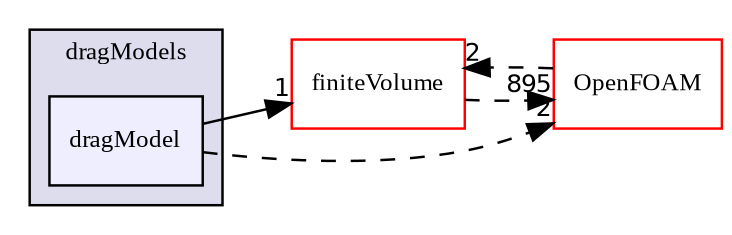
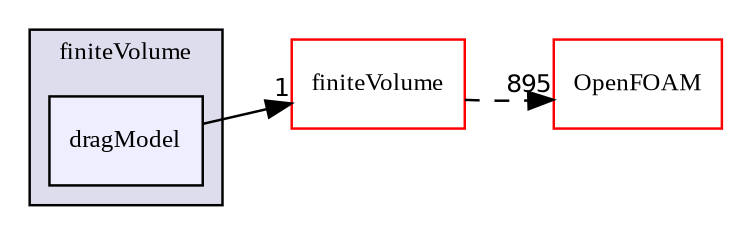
(126, 53) -> (126, 53)
(522, 67) -> none
(368, 160) -> none
